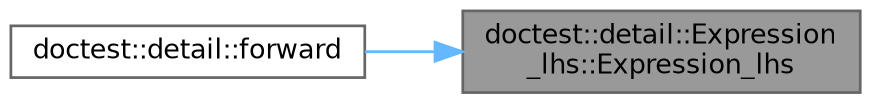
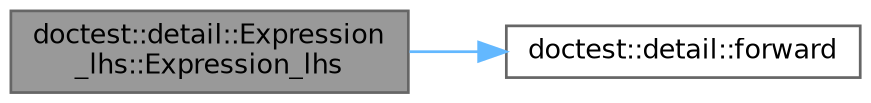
(400, 52) -> (444, 52)
